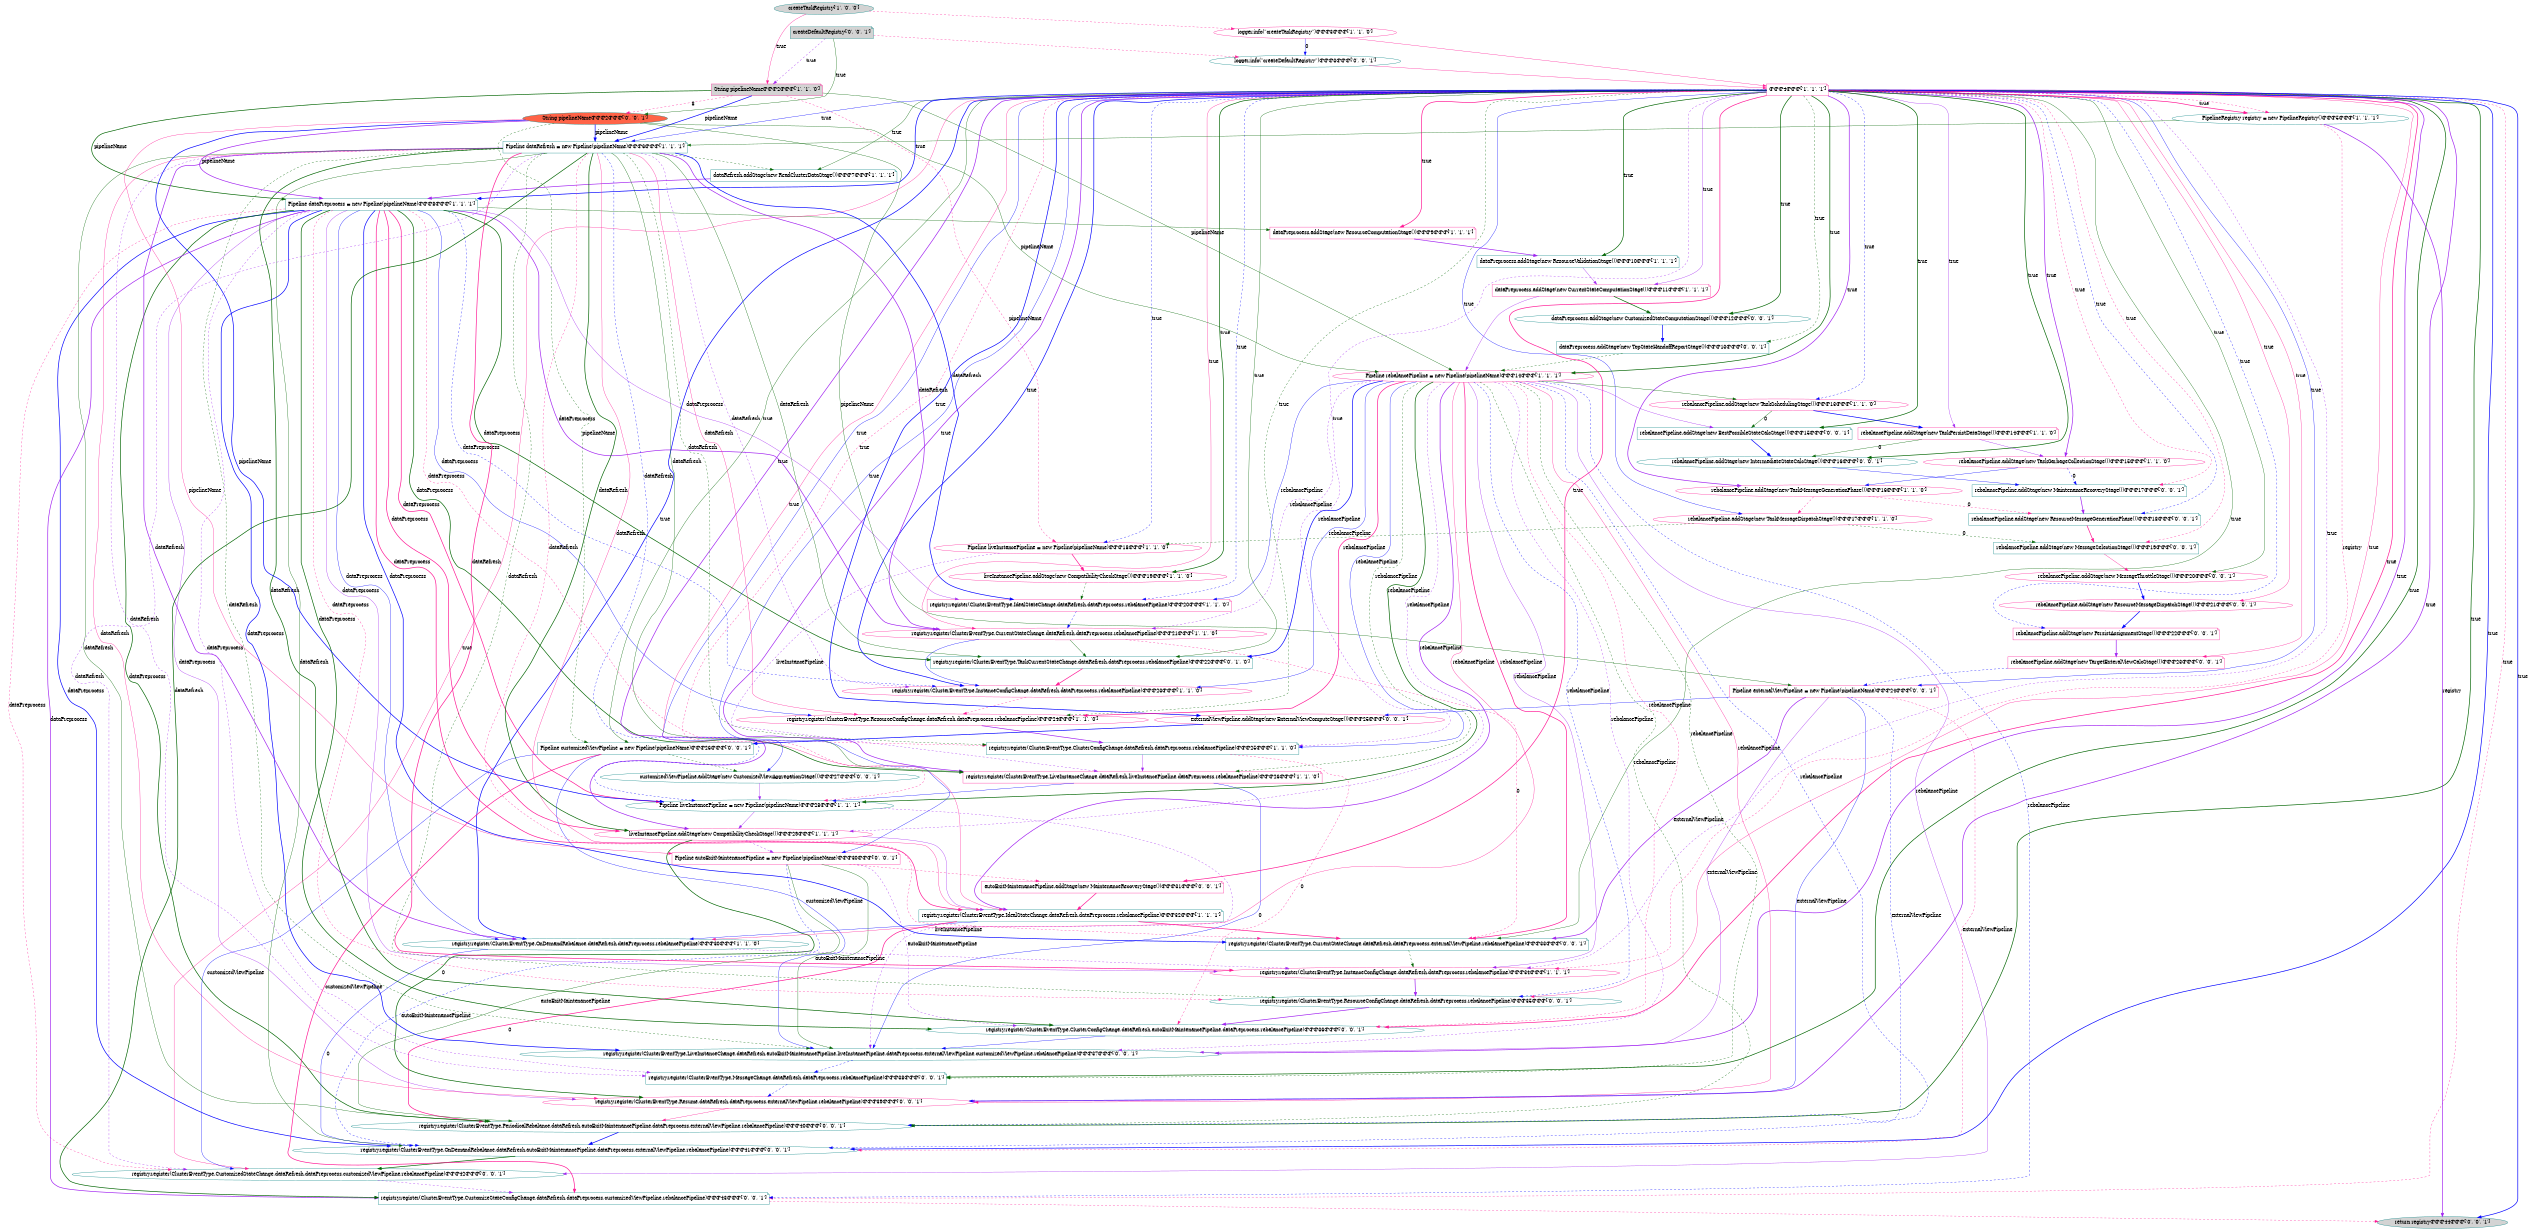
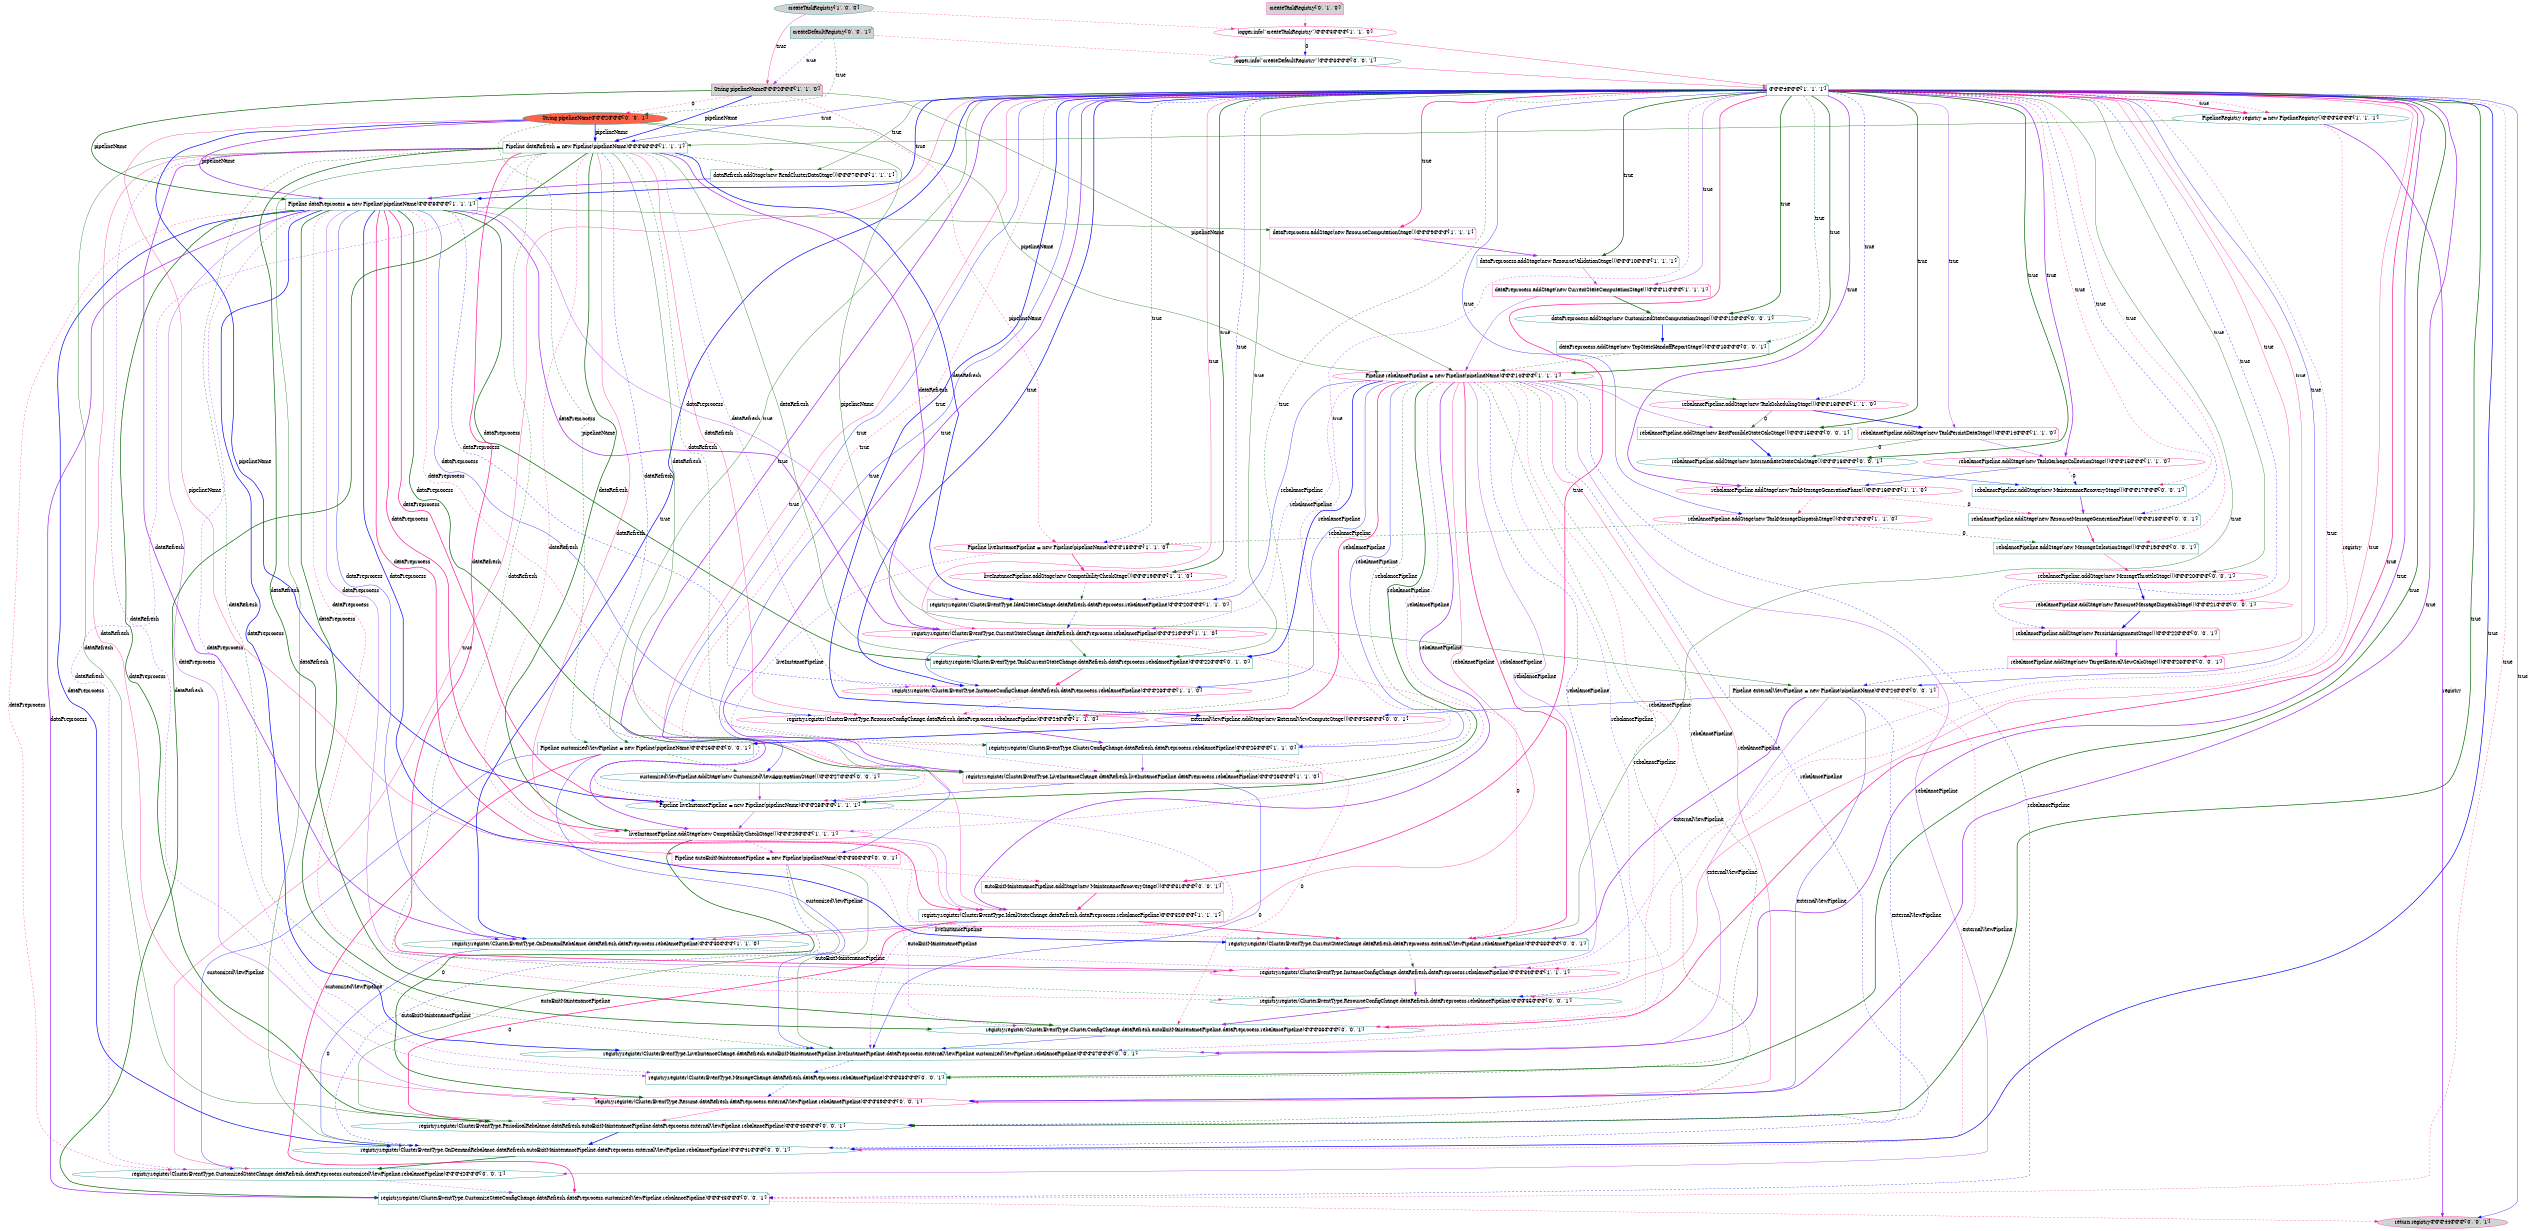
none -> (1305, 9)
(1798, 90) -> (1798, 90)
(767, 103) -> (767, 103)
(693, 104) -> (693, 104)
(2518, 331) -> (2518, 331)
(2442, 1223) -> (2442, 1223)
